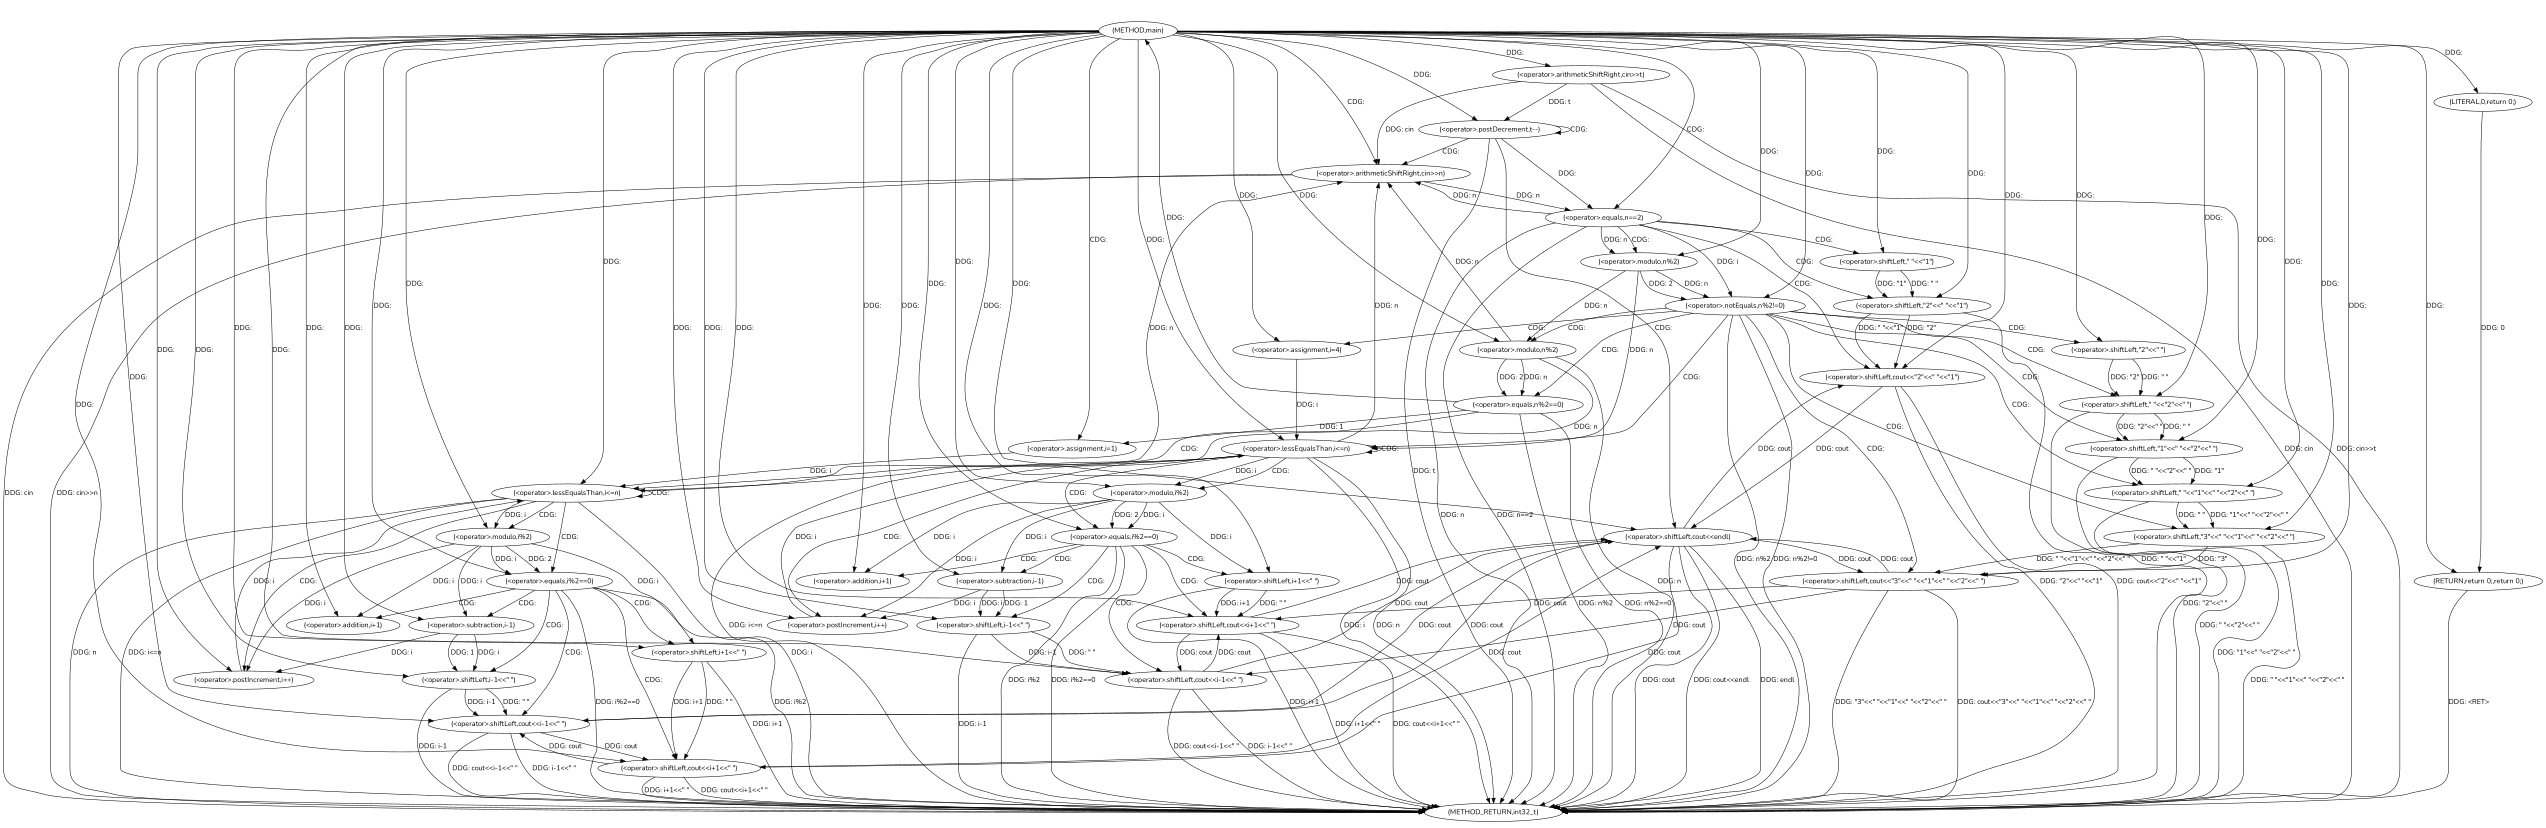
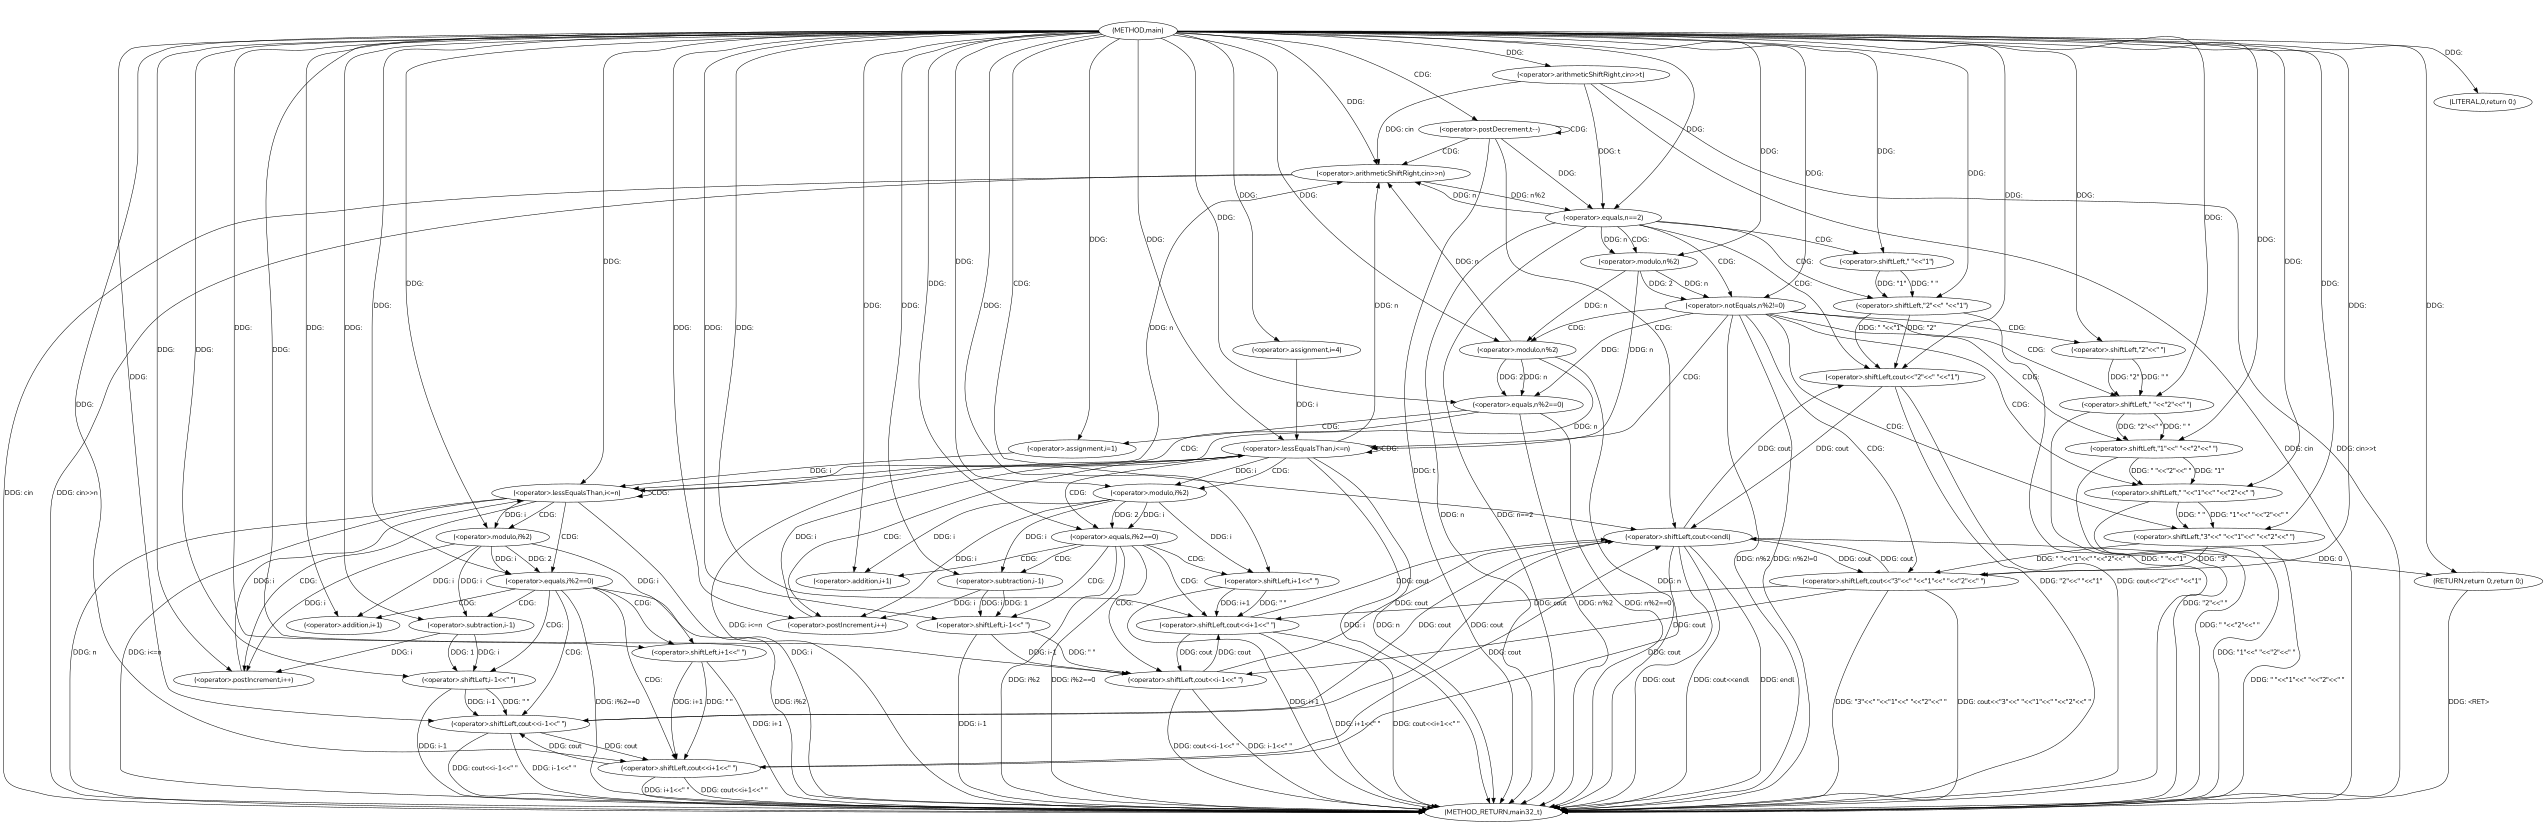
(1424, 75) -> (1424, 75)
(1538, 101) -> (1597, 143)
(1357, 102) -> (1357, 102)
(1696, 130) -> (1696, 130)
(1528, 196) -> (1528, 196)
(1099, 240) -> (1099, 240)
(1728, 262) -> (1728, 262)
(1023, 284) -> (1023, 284)
(1513, 326) -> none
(1198, 327) -> (1219, 304)
(2481, 339) -> (2073, 547)
(1611, 350) -> (1611, 350)
(1332, 427) -> (1332, 427)
(1493, 812) -> (1493, 812)
